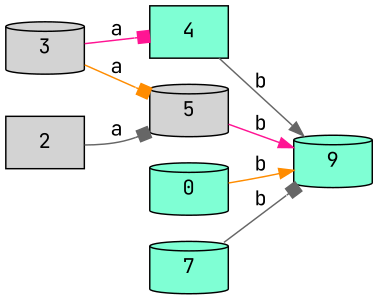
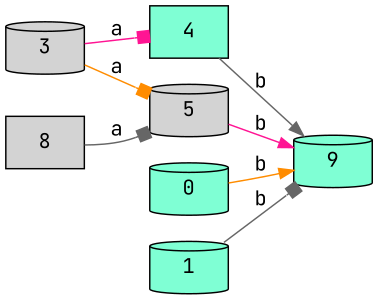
(45, 143) -> (45, 143)
(189, 268) -> (189, 268)
